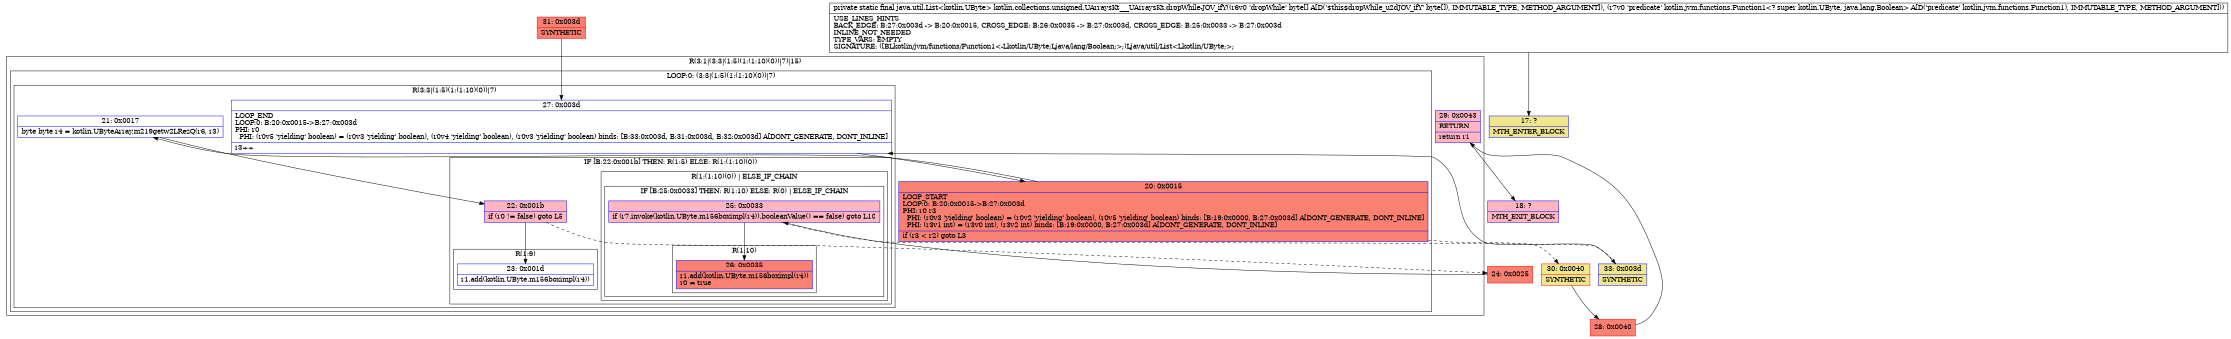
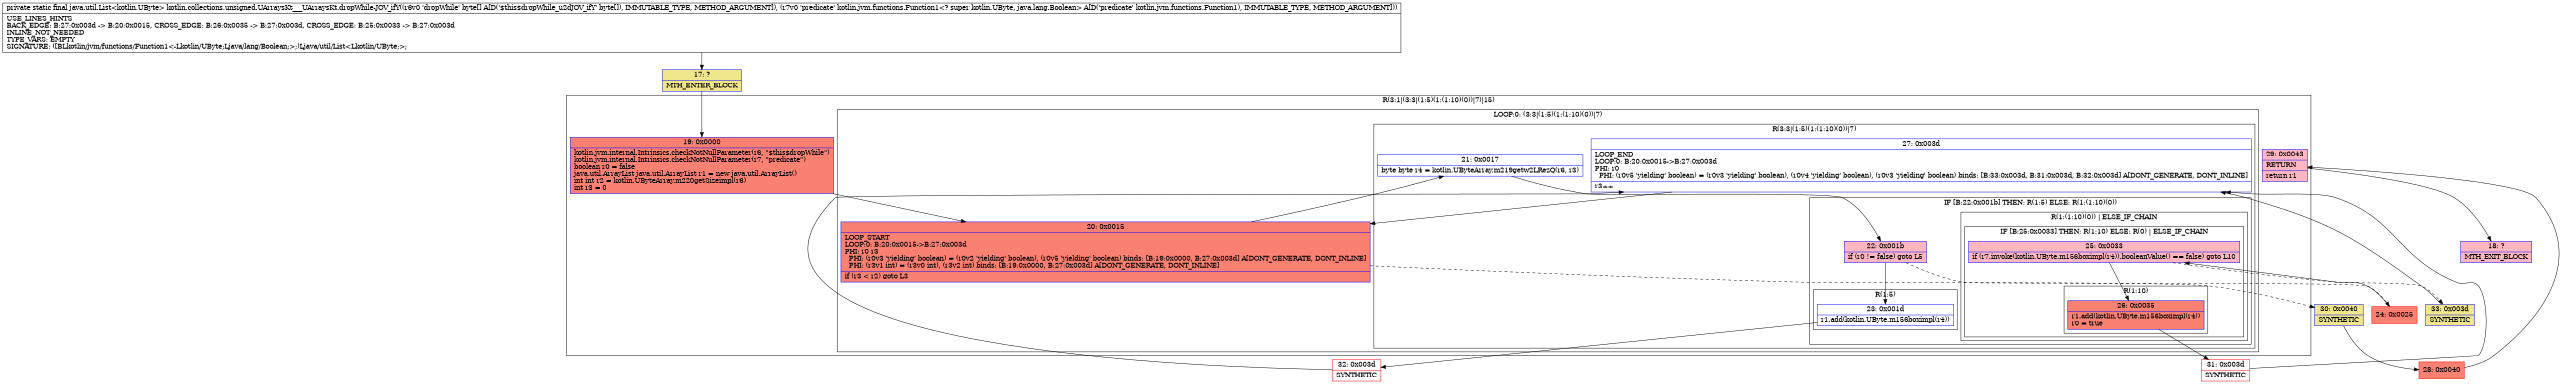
(561, 28) -> (2226, 370)
none -> (702, 165)
(525, 255) -> (1885, 295)
(1566, 275) -> (2339, 315)
none -> (2182, 343)
none -> (1357, 370)
